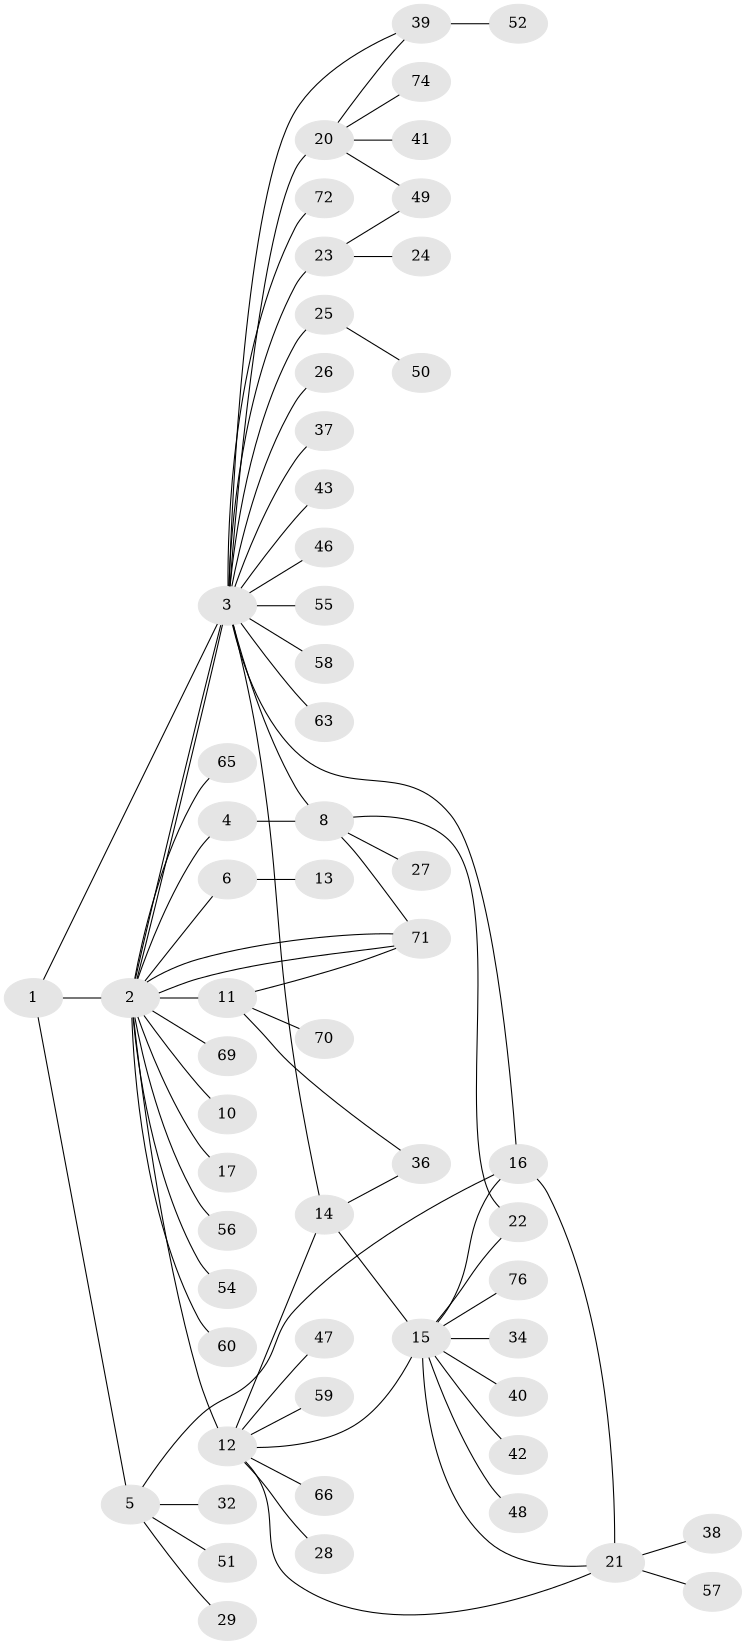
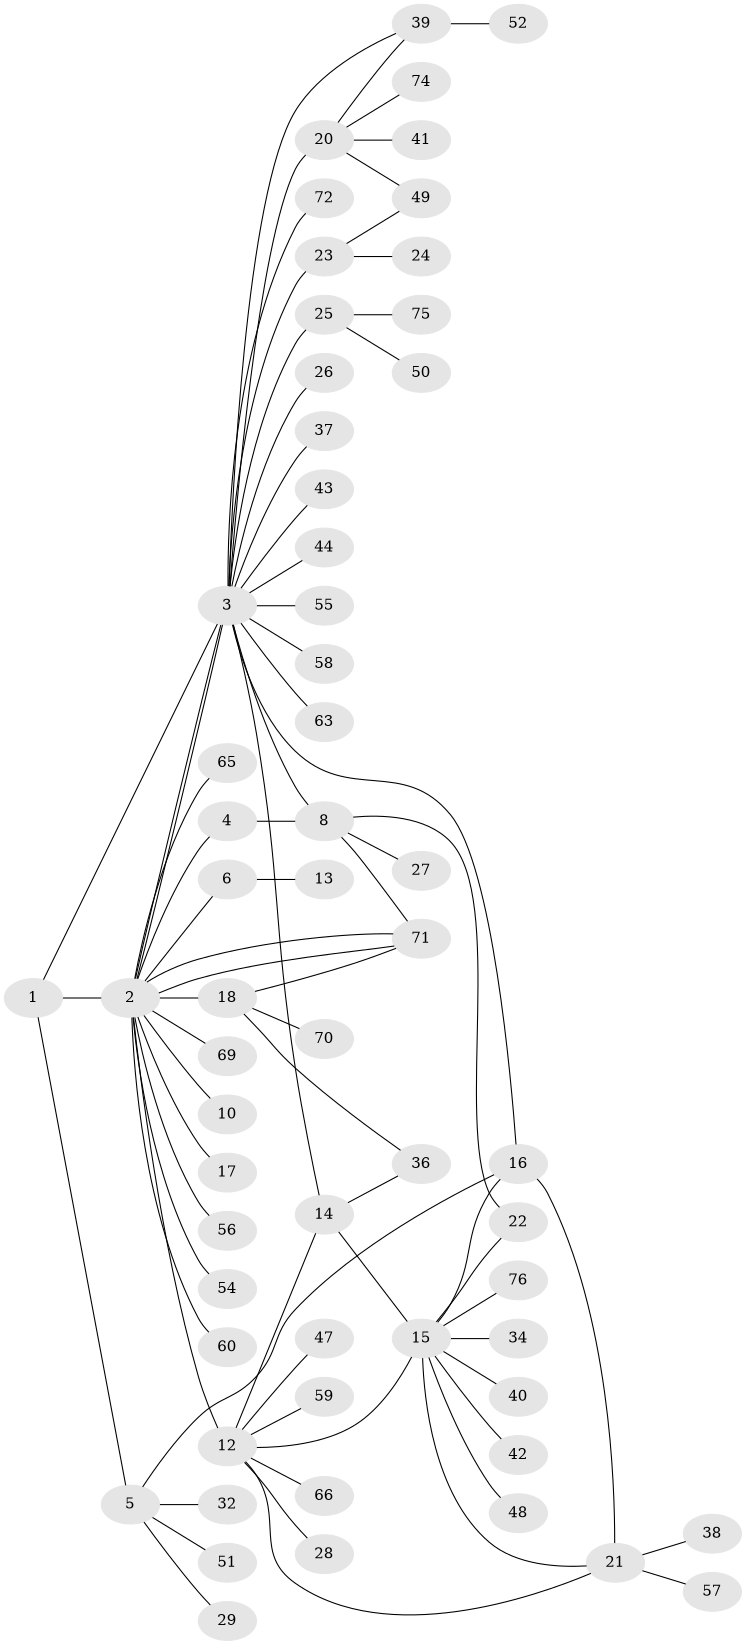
none -> (421, 315)
(324, 548) -> (324, 548)
(227, 998) -> (227, 998)
